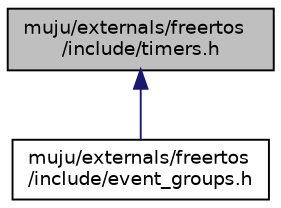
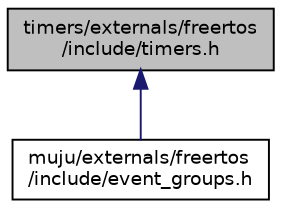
(141, 40) -> (141, 40)
